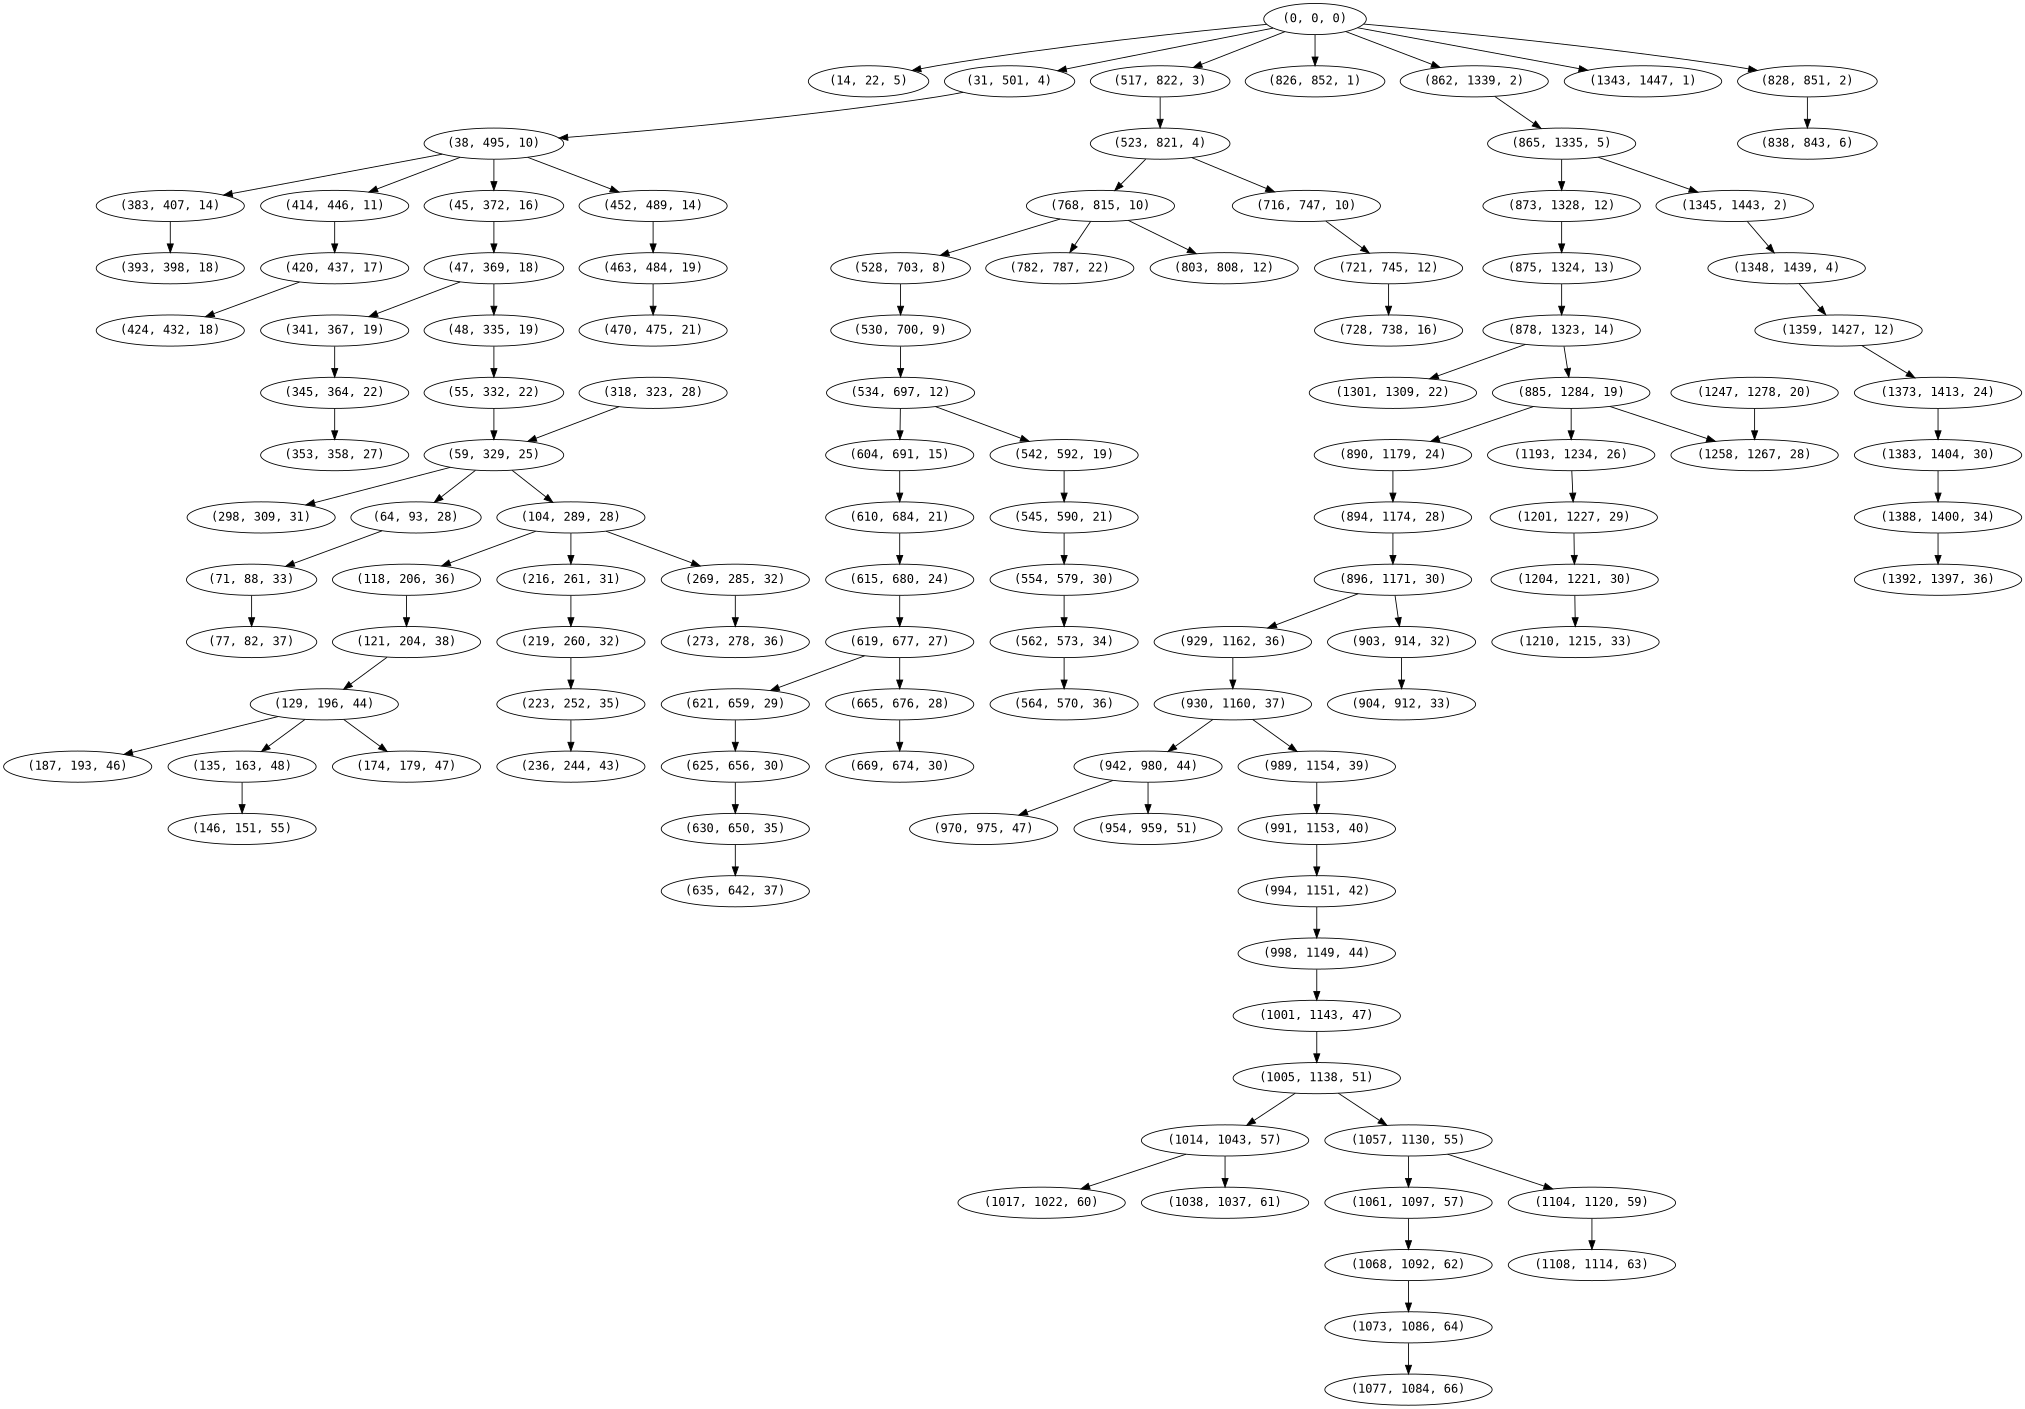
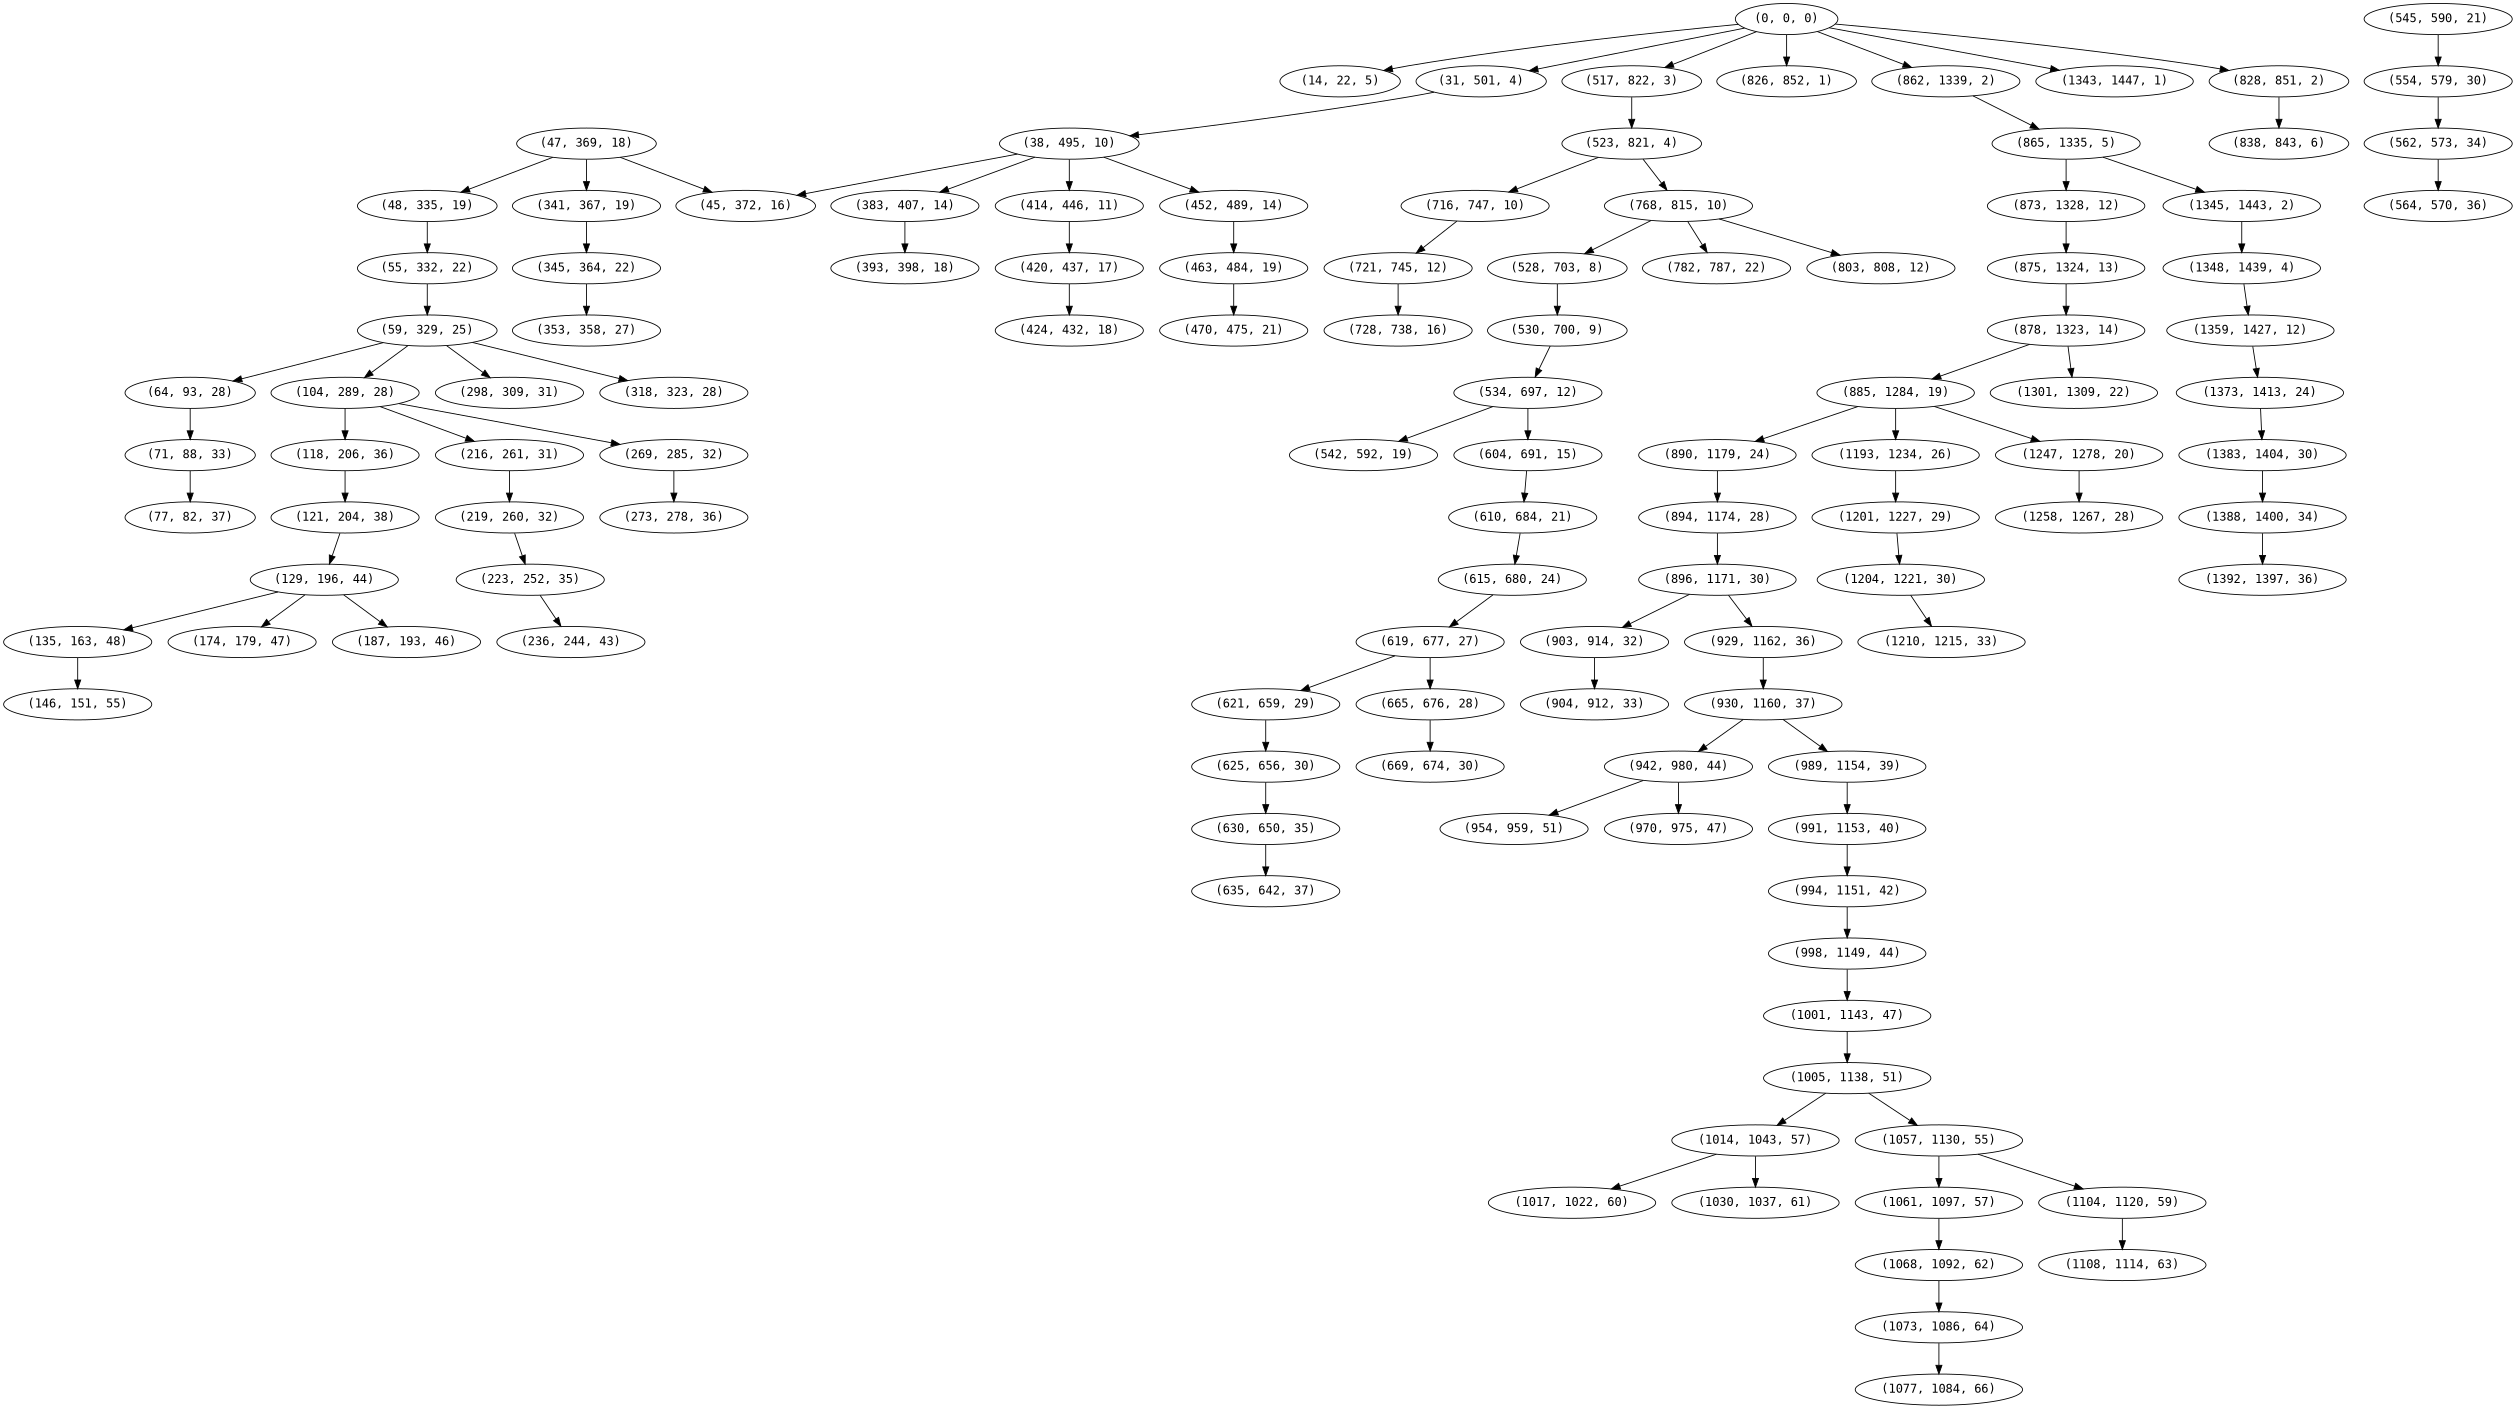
(494, 233) -> (662, 173)
(577, 422) -> (546, 361)
(1658, 423) -> (1983, 423)
(1064, 482) -> none
(1225, 1203) -> (1755, 1203)
